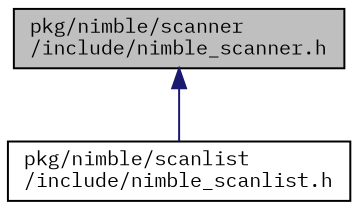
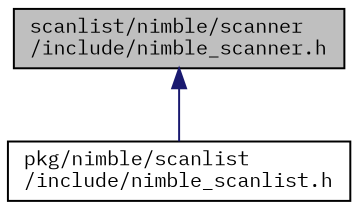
(179, 39) -> (179, 39)
